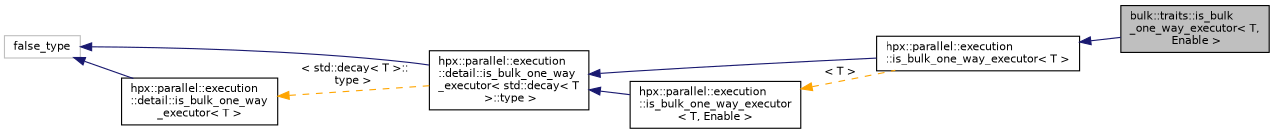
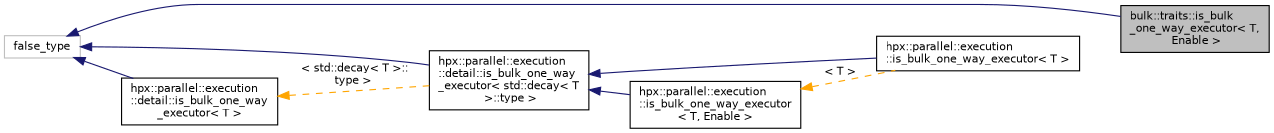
(1106, 39) -> (598, 4)
